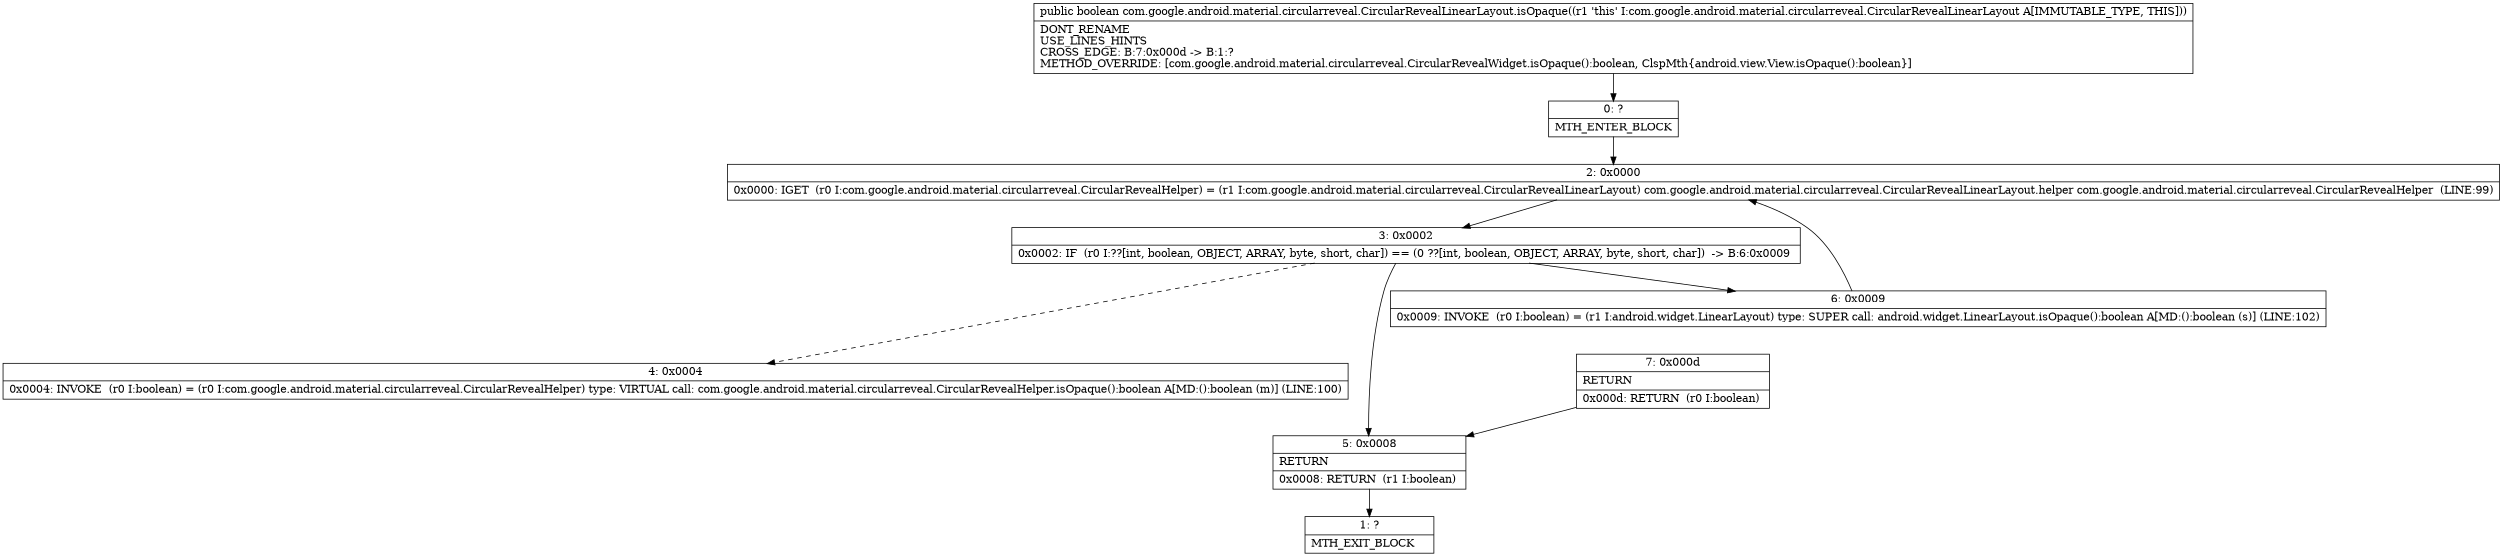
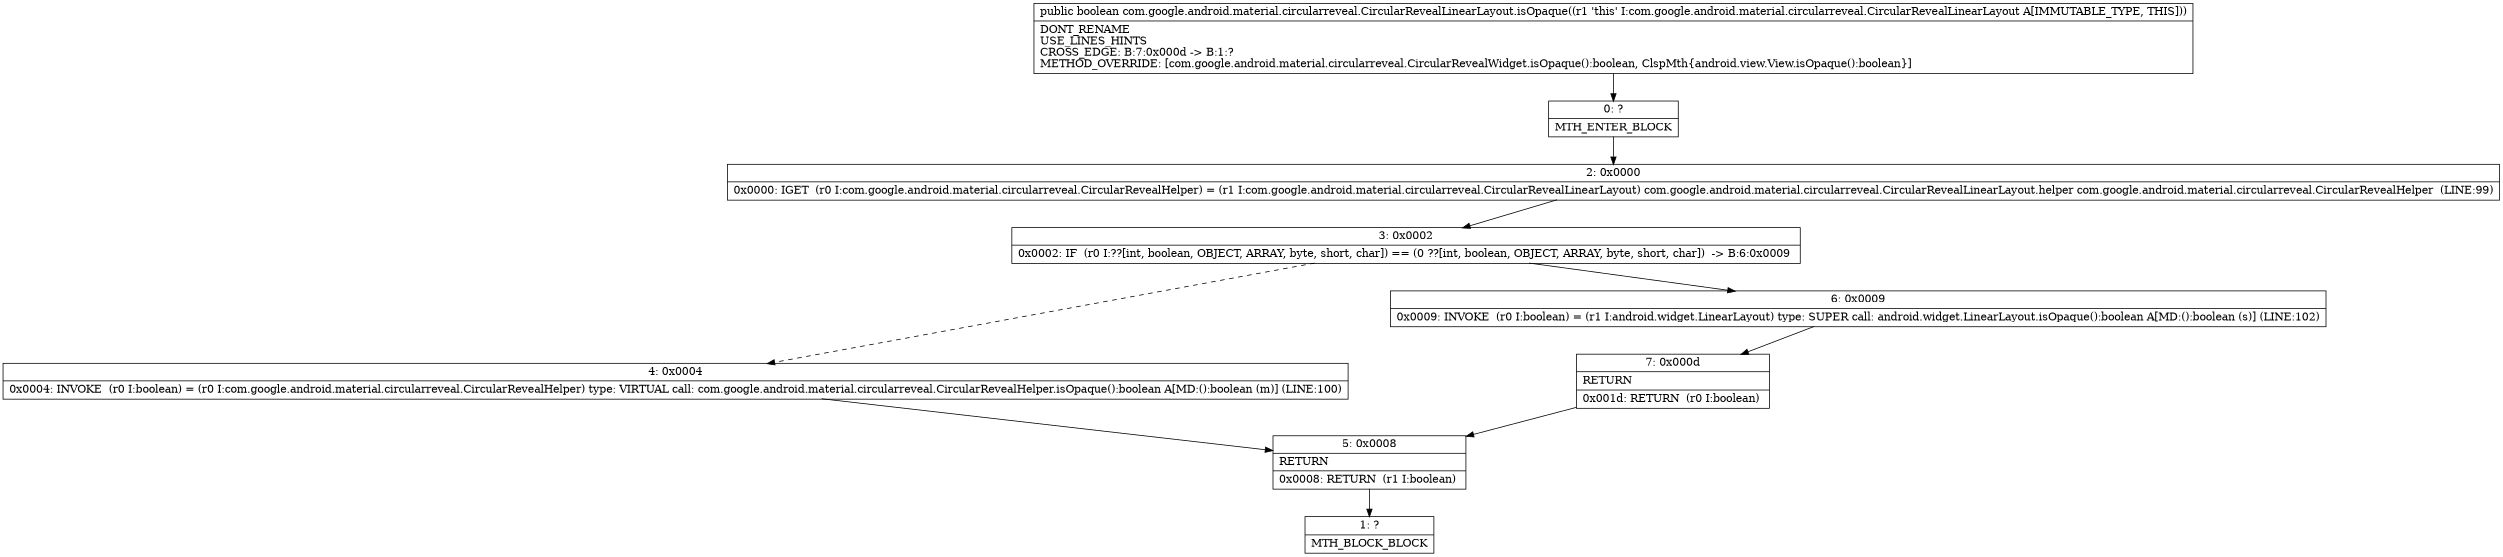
(1815, 234) -> (1781, 339)
(1374, 344) -> (1043, 424)
(1673, 399) -> (1673, 399)
(1363, 544) -> (1369, 544)
